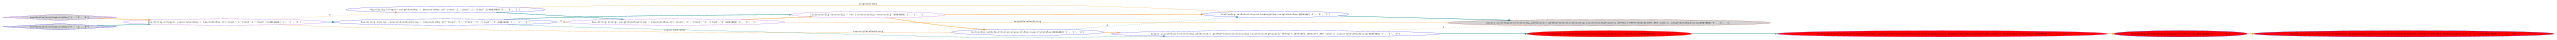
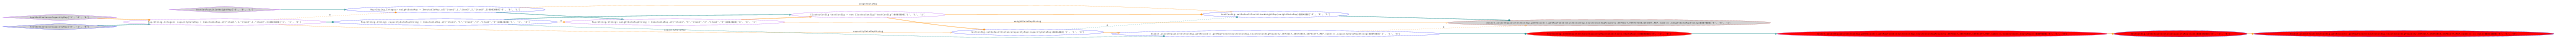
none -> (225, 10)
